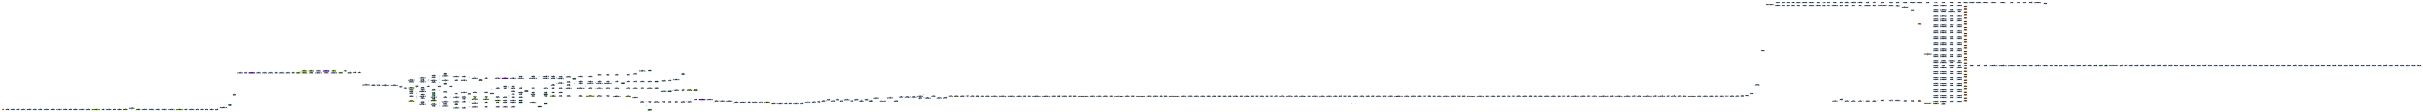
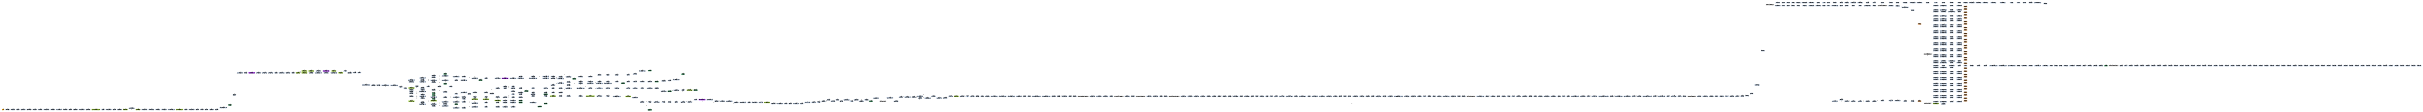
(1959, 67) -> none
(1959, 86) -> (1959, 86)
